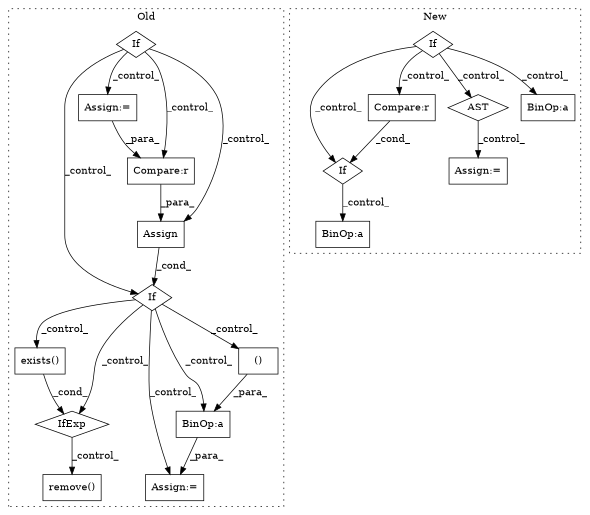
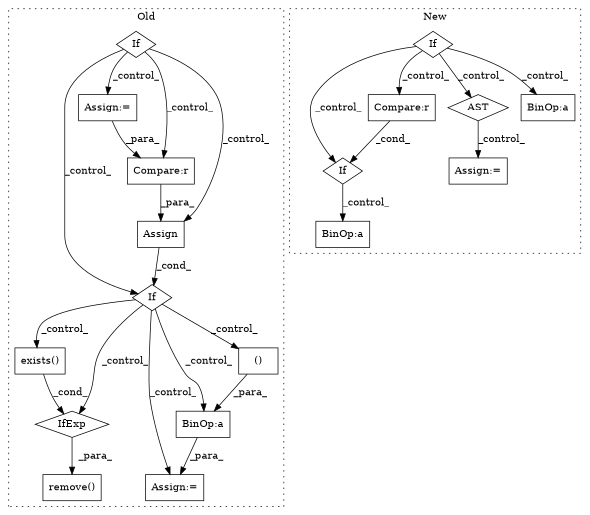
(95, 456) -> (95, 456)
